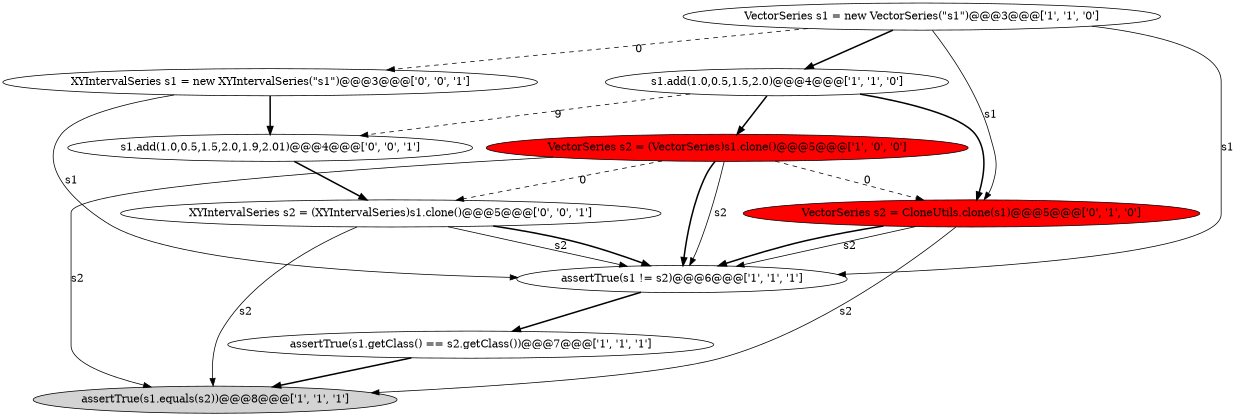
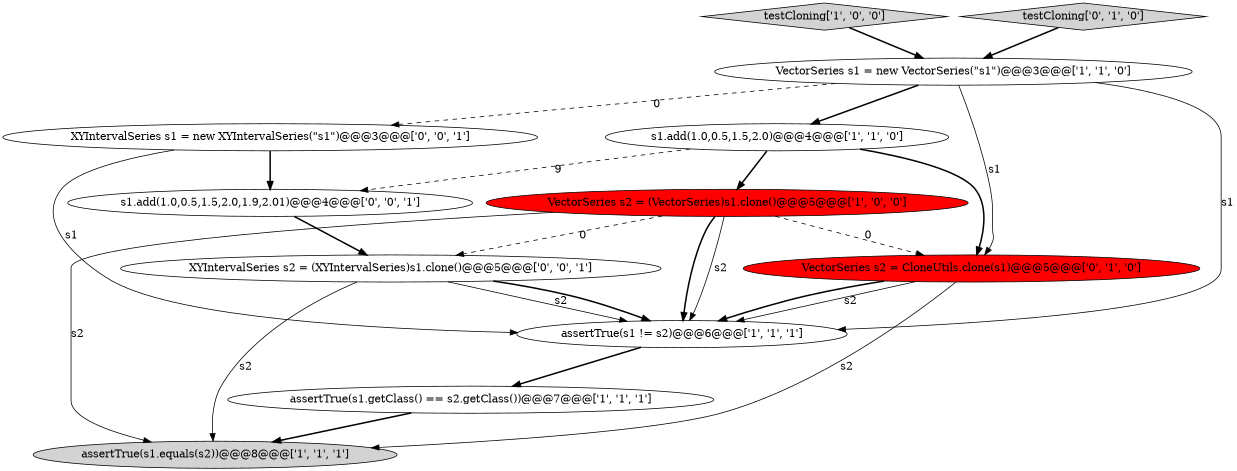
none -> (824, 17)
none -> (1083, 17)
